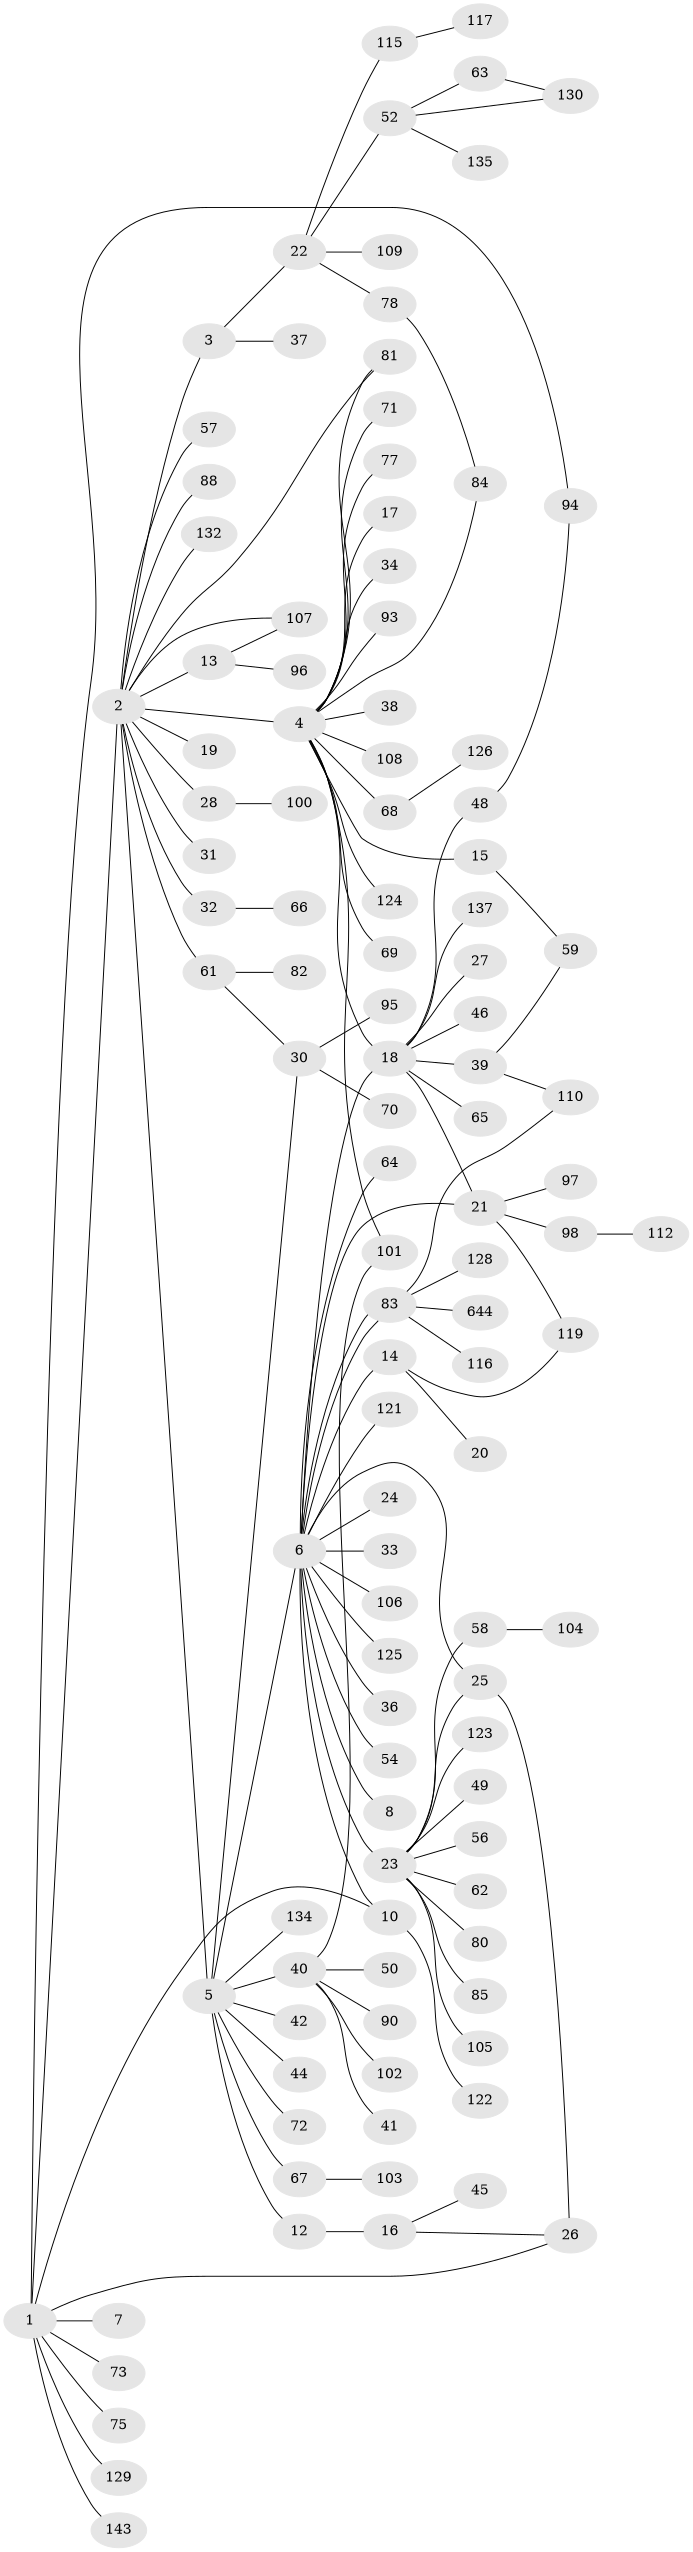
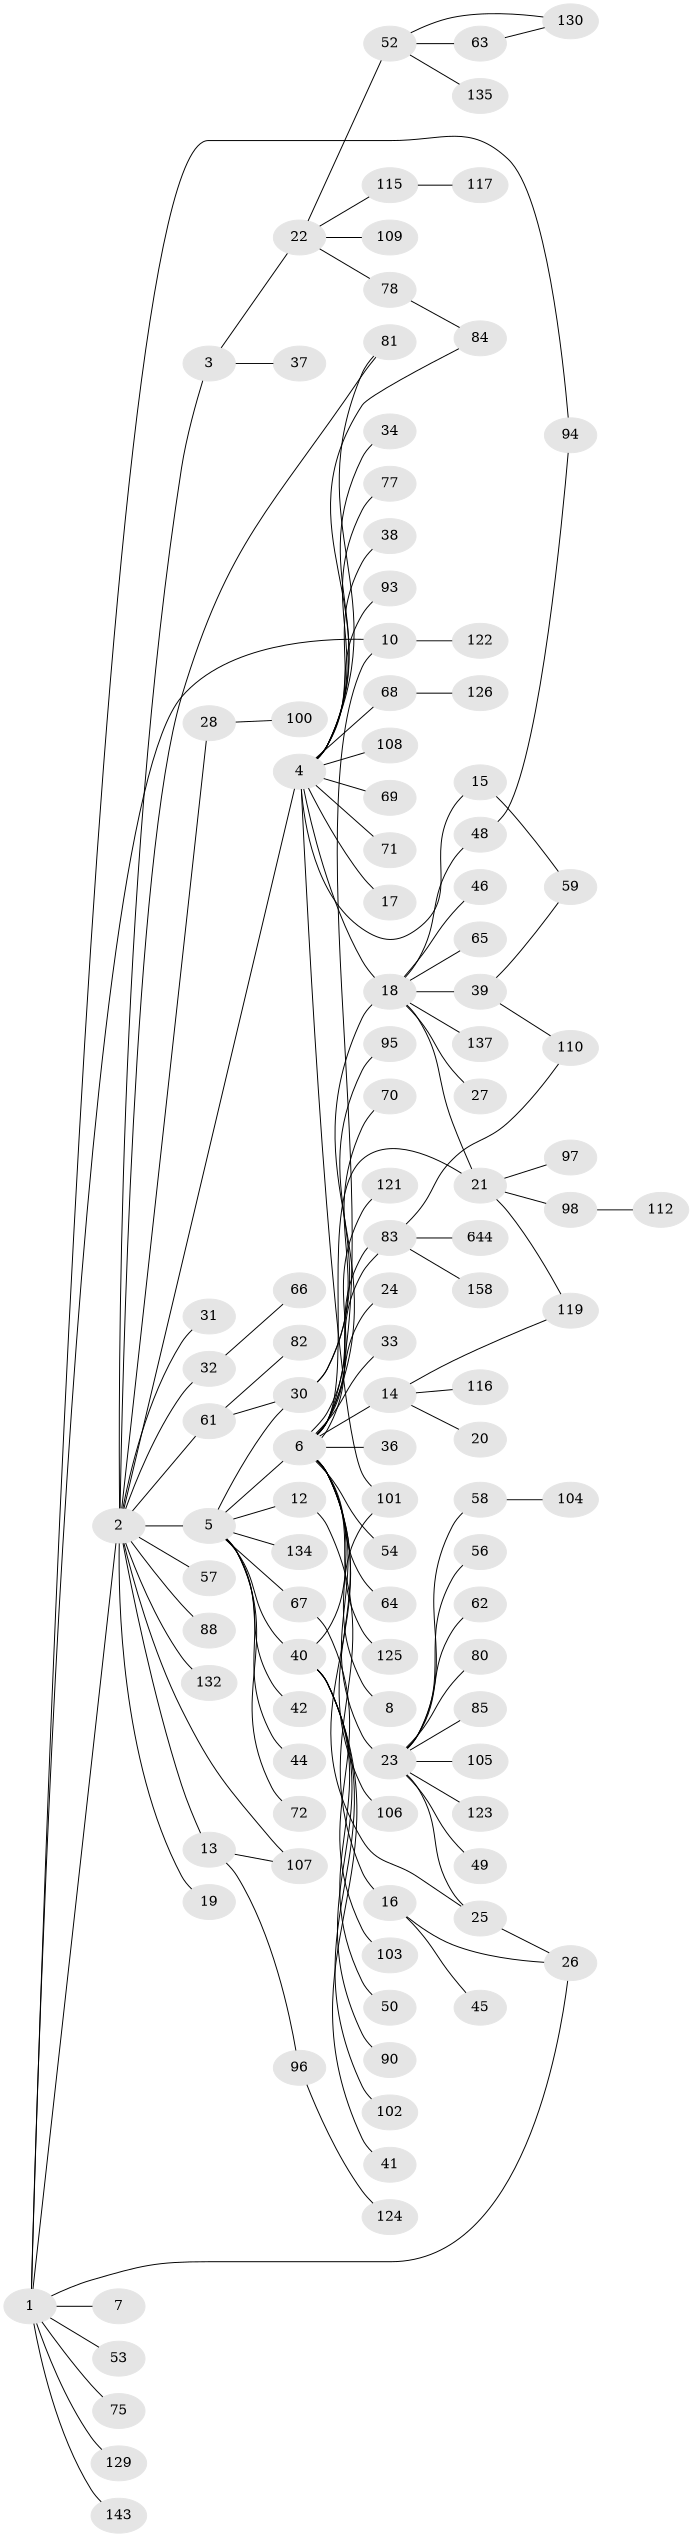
(348, 842) -> (335, 2147)
(480, 1260) -> (480, 1290)
(435, 1335) -> (434, 1391)
(119, 2373) -> (119, 2359)
